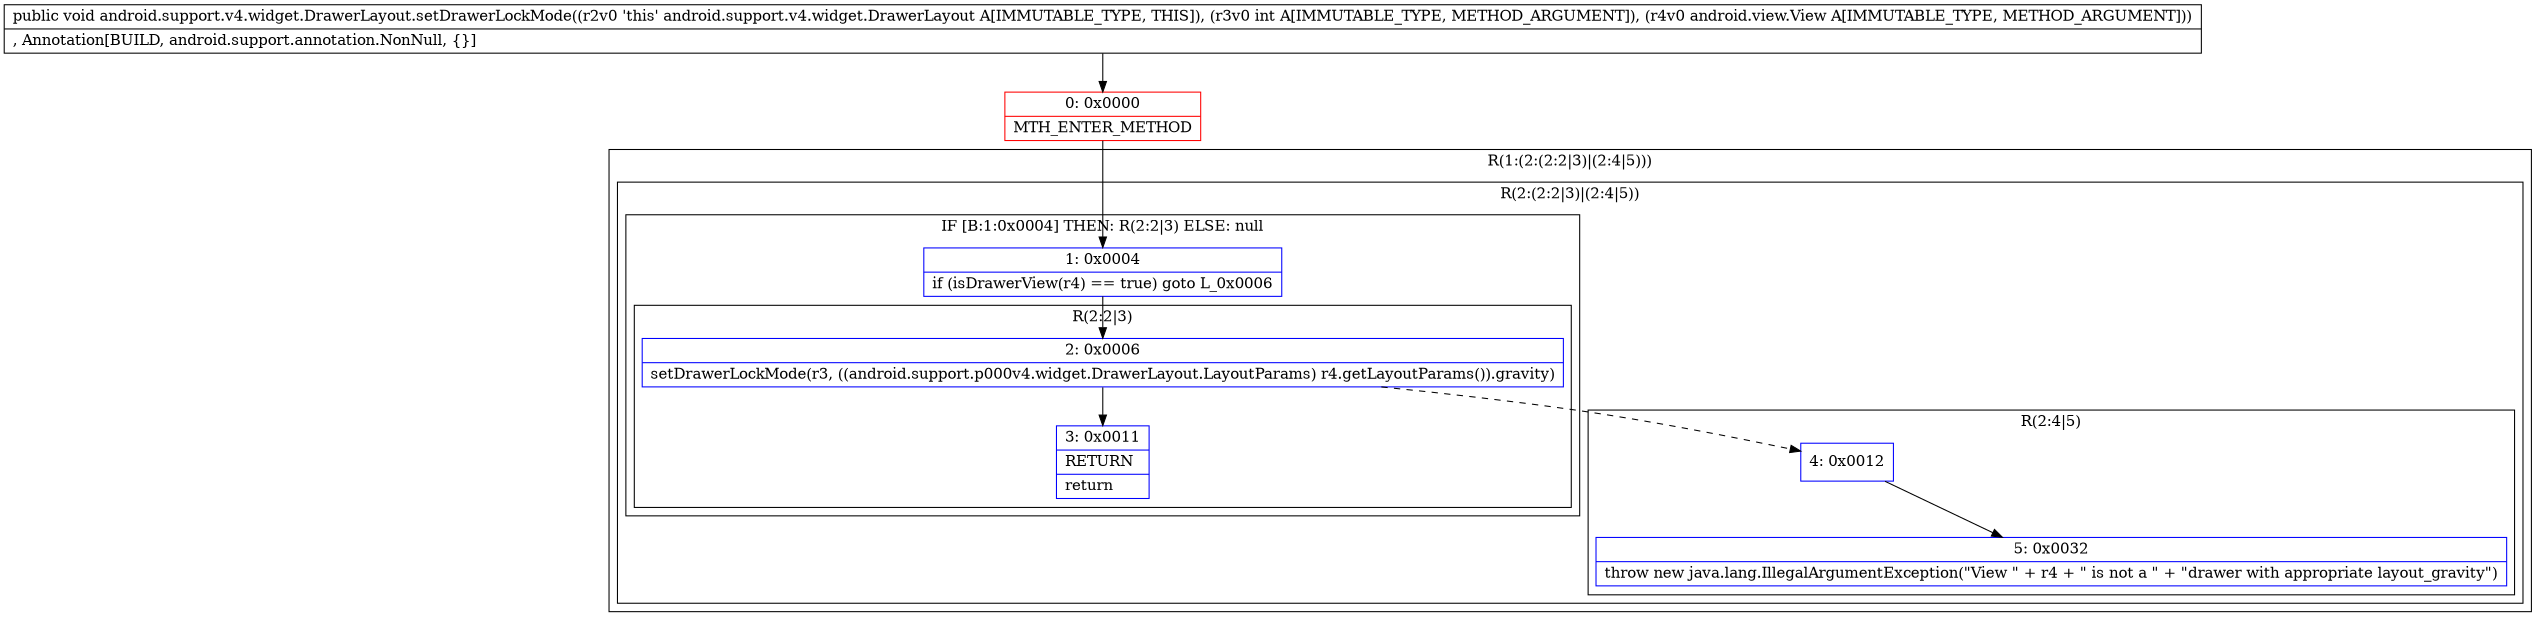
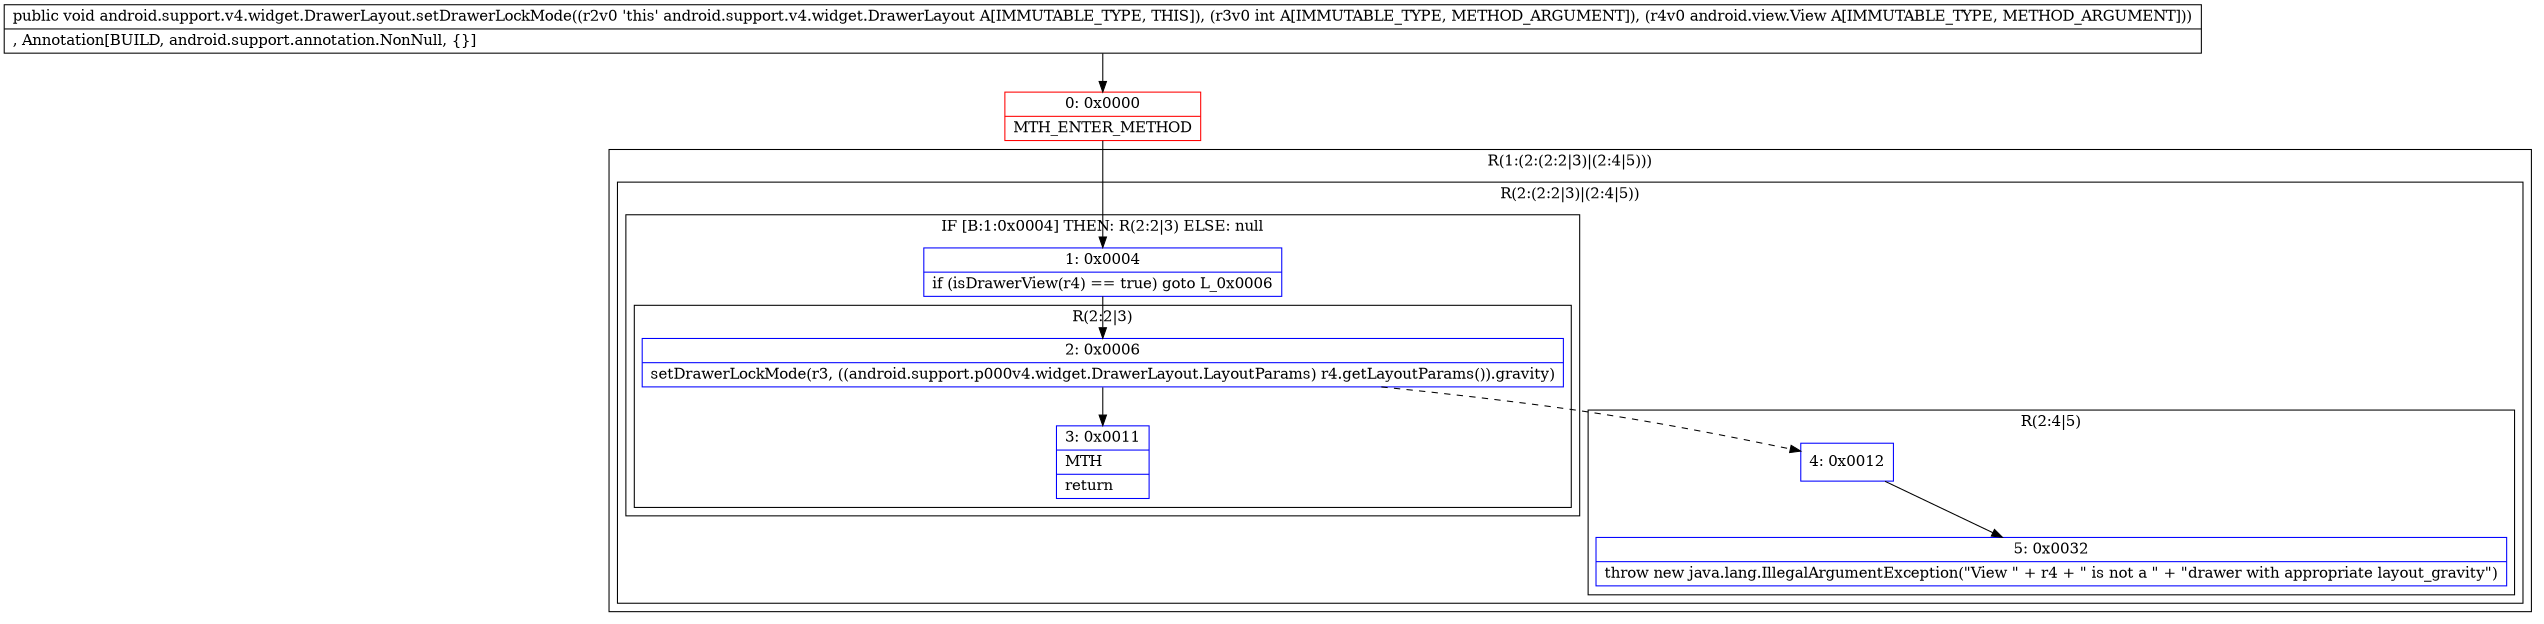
(1099, 462) -> (1084, 462)
